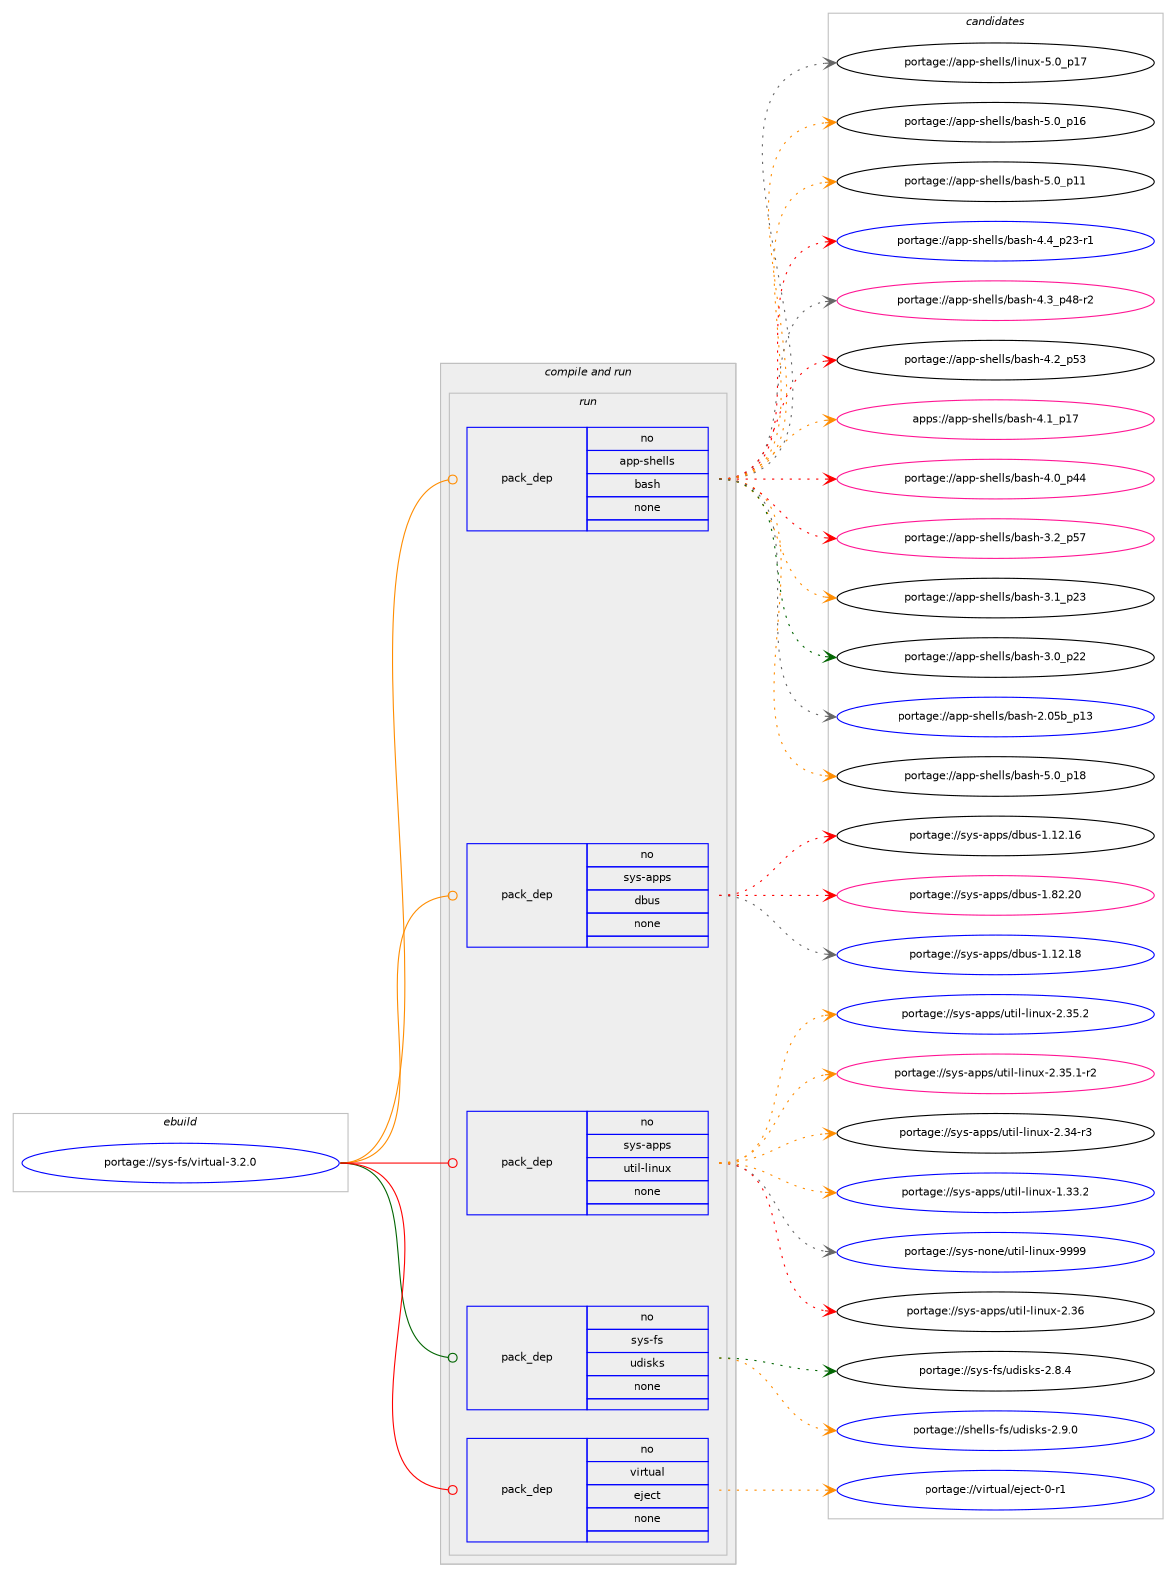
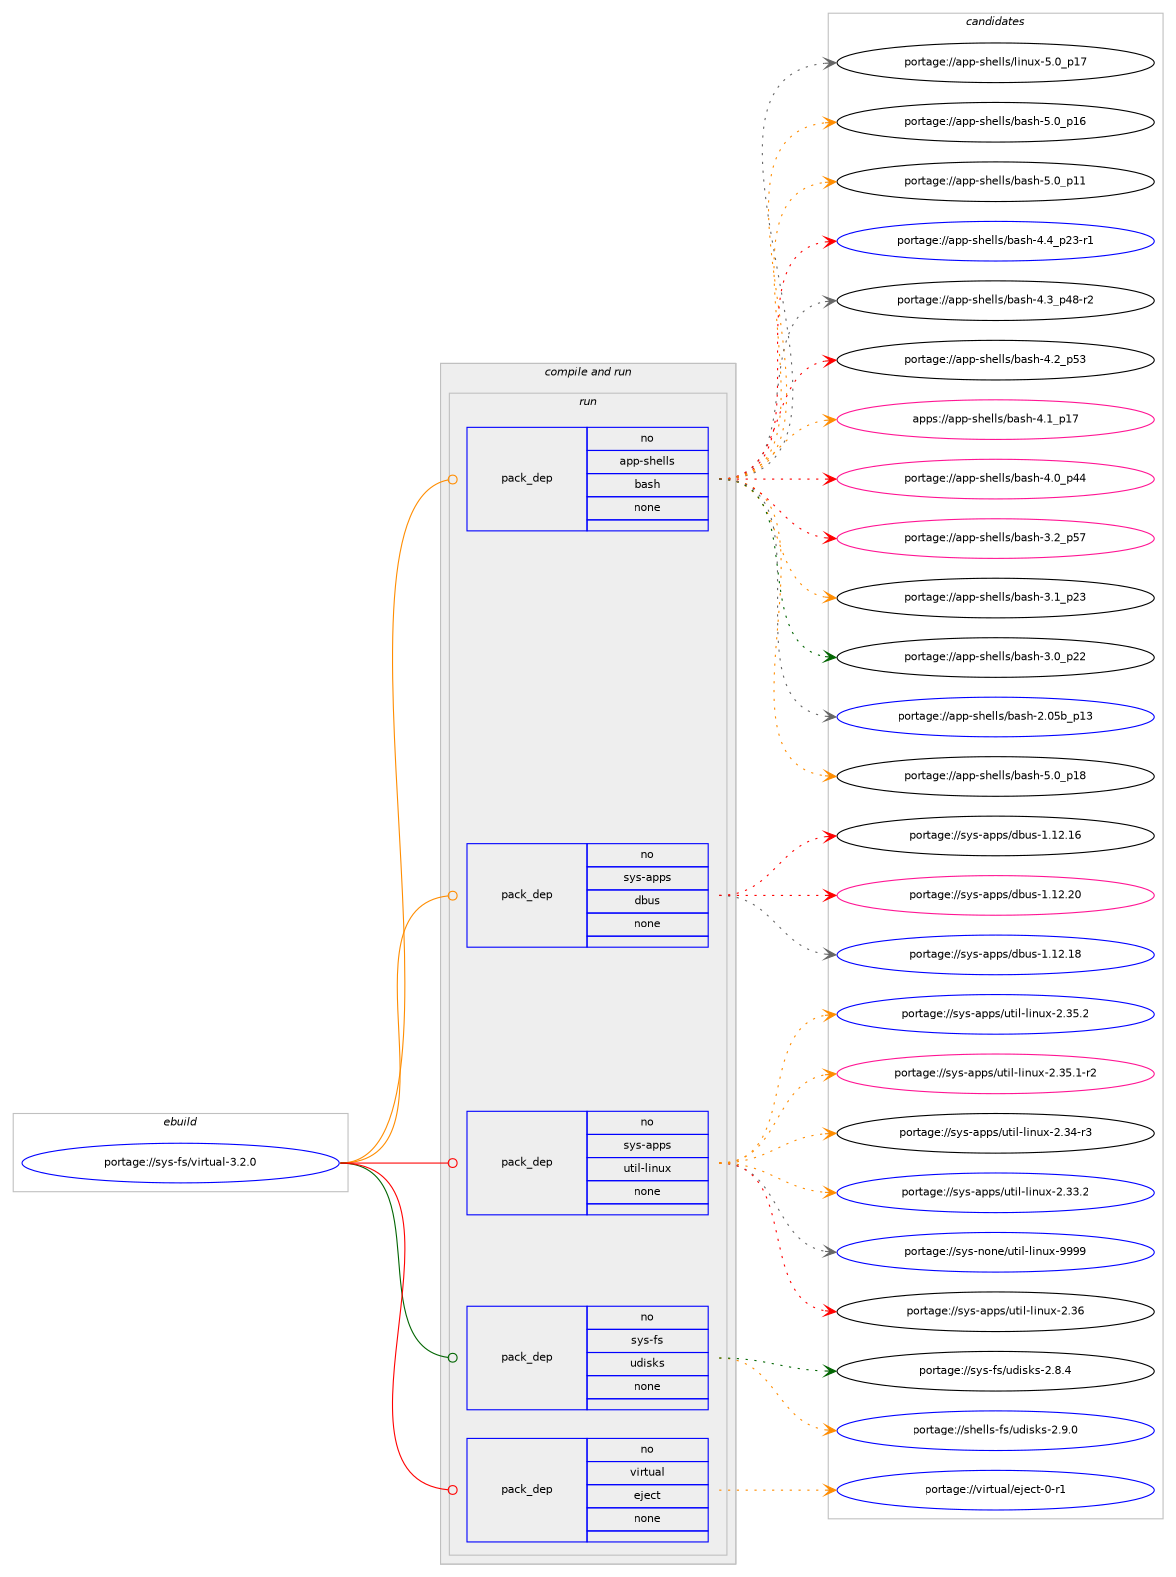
(996, 301) -> (996, 301)
(996, 895) -> (996, 895)
(996, 1193) -> (996, 1193)
